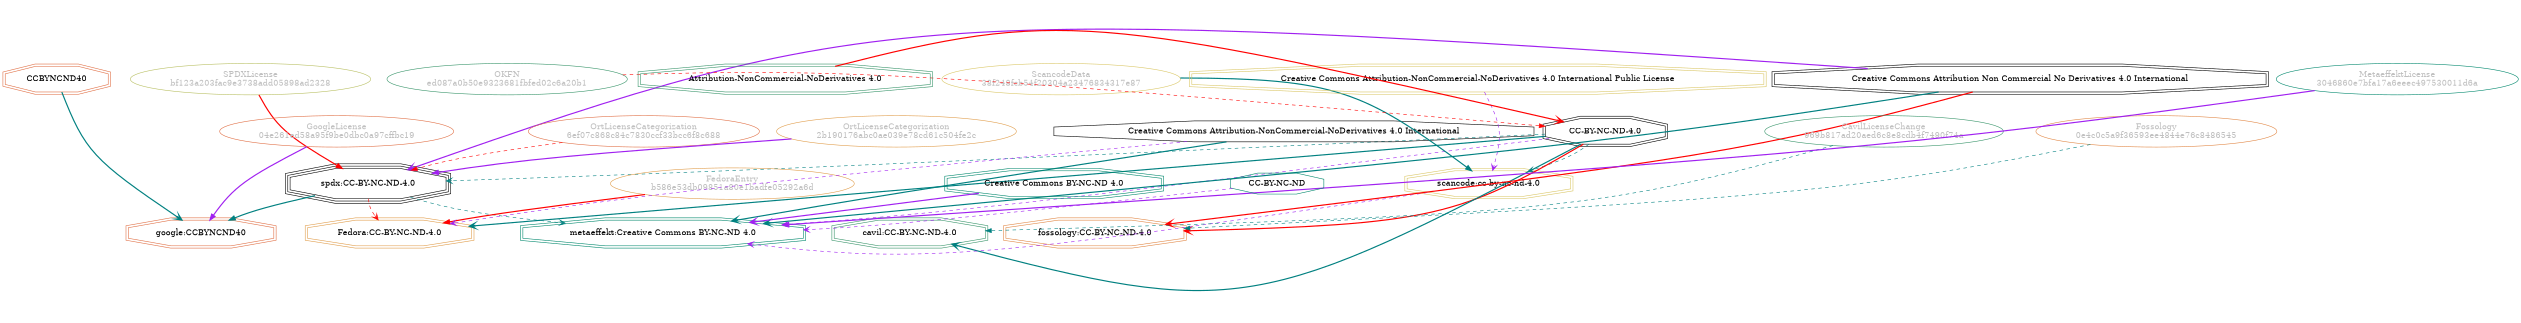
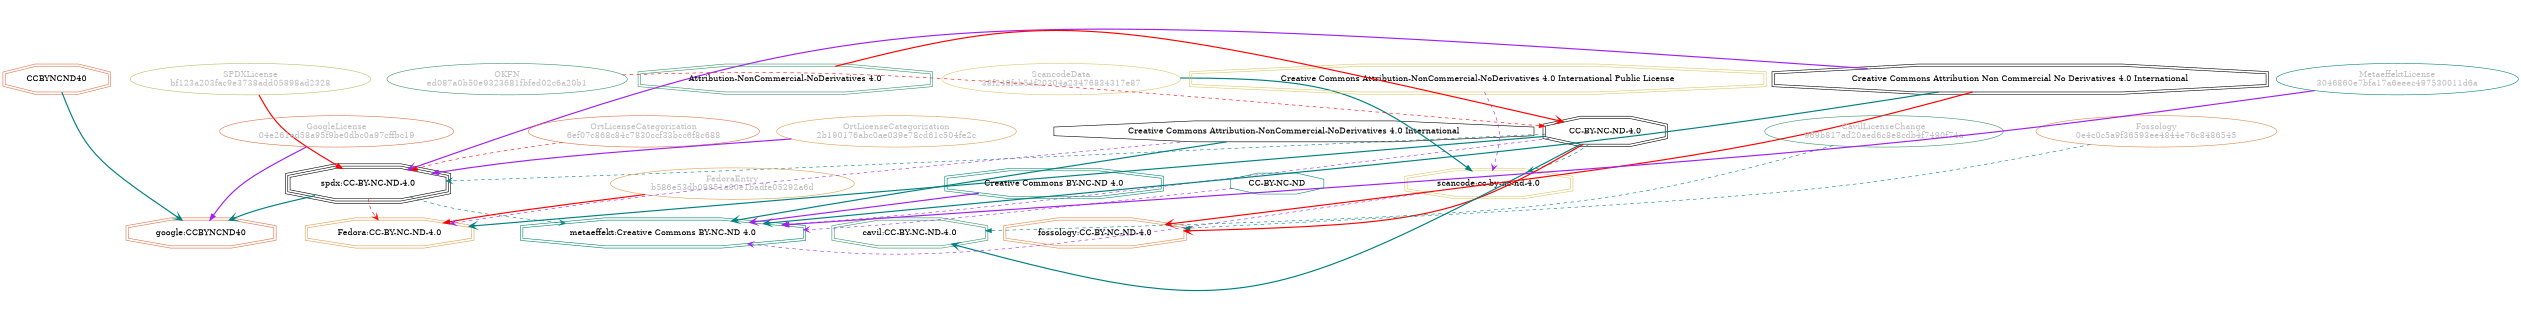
(274, 205) -> (274, 205)
